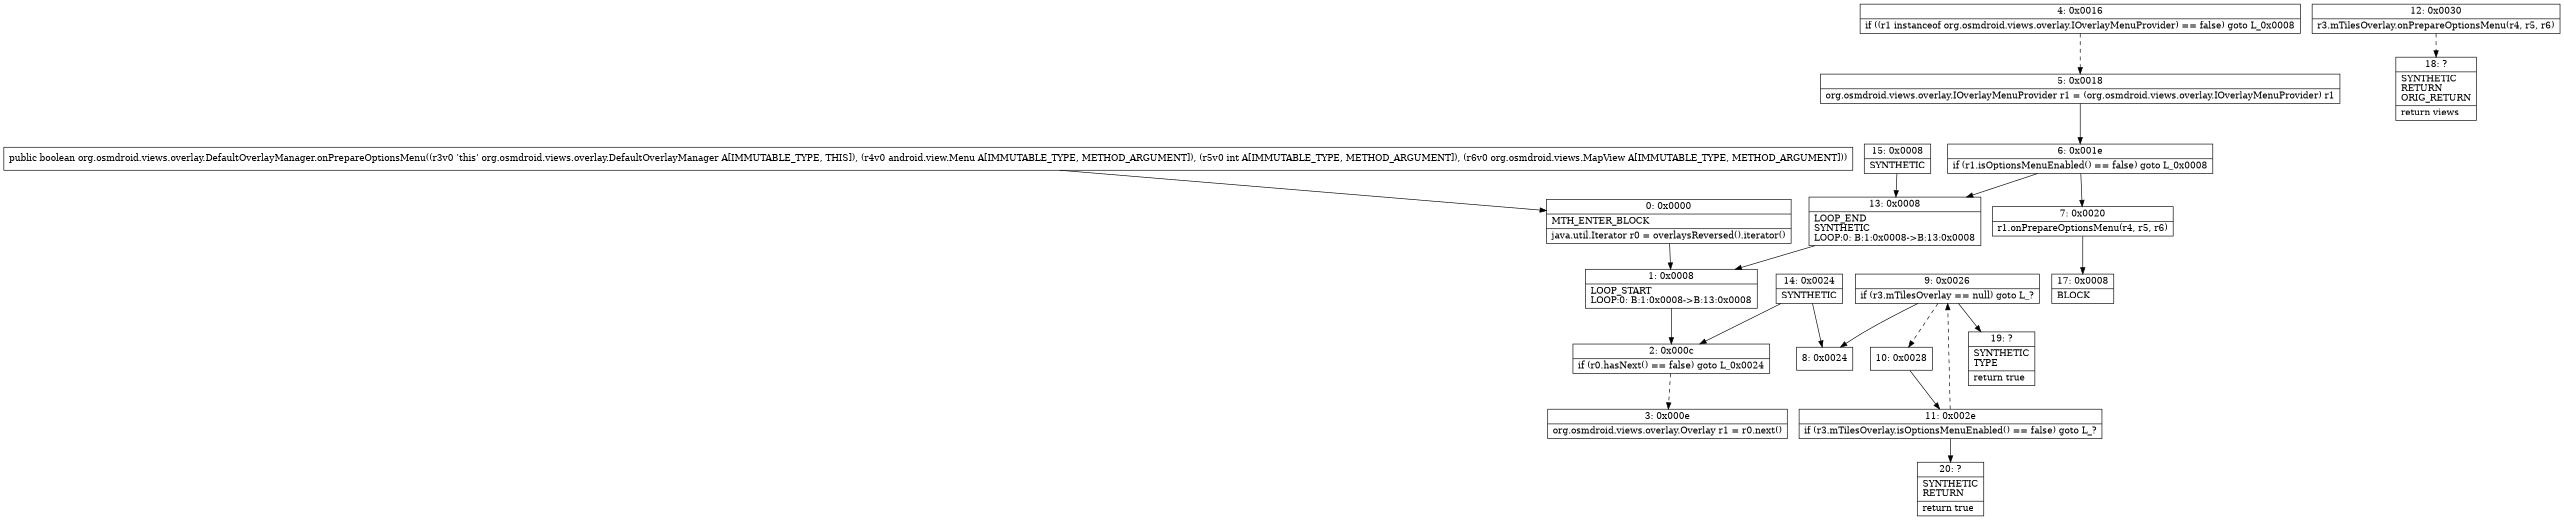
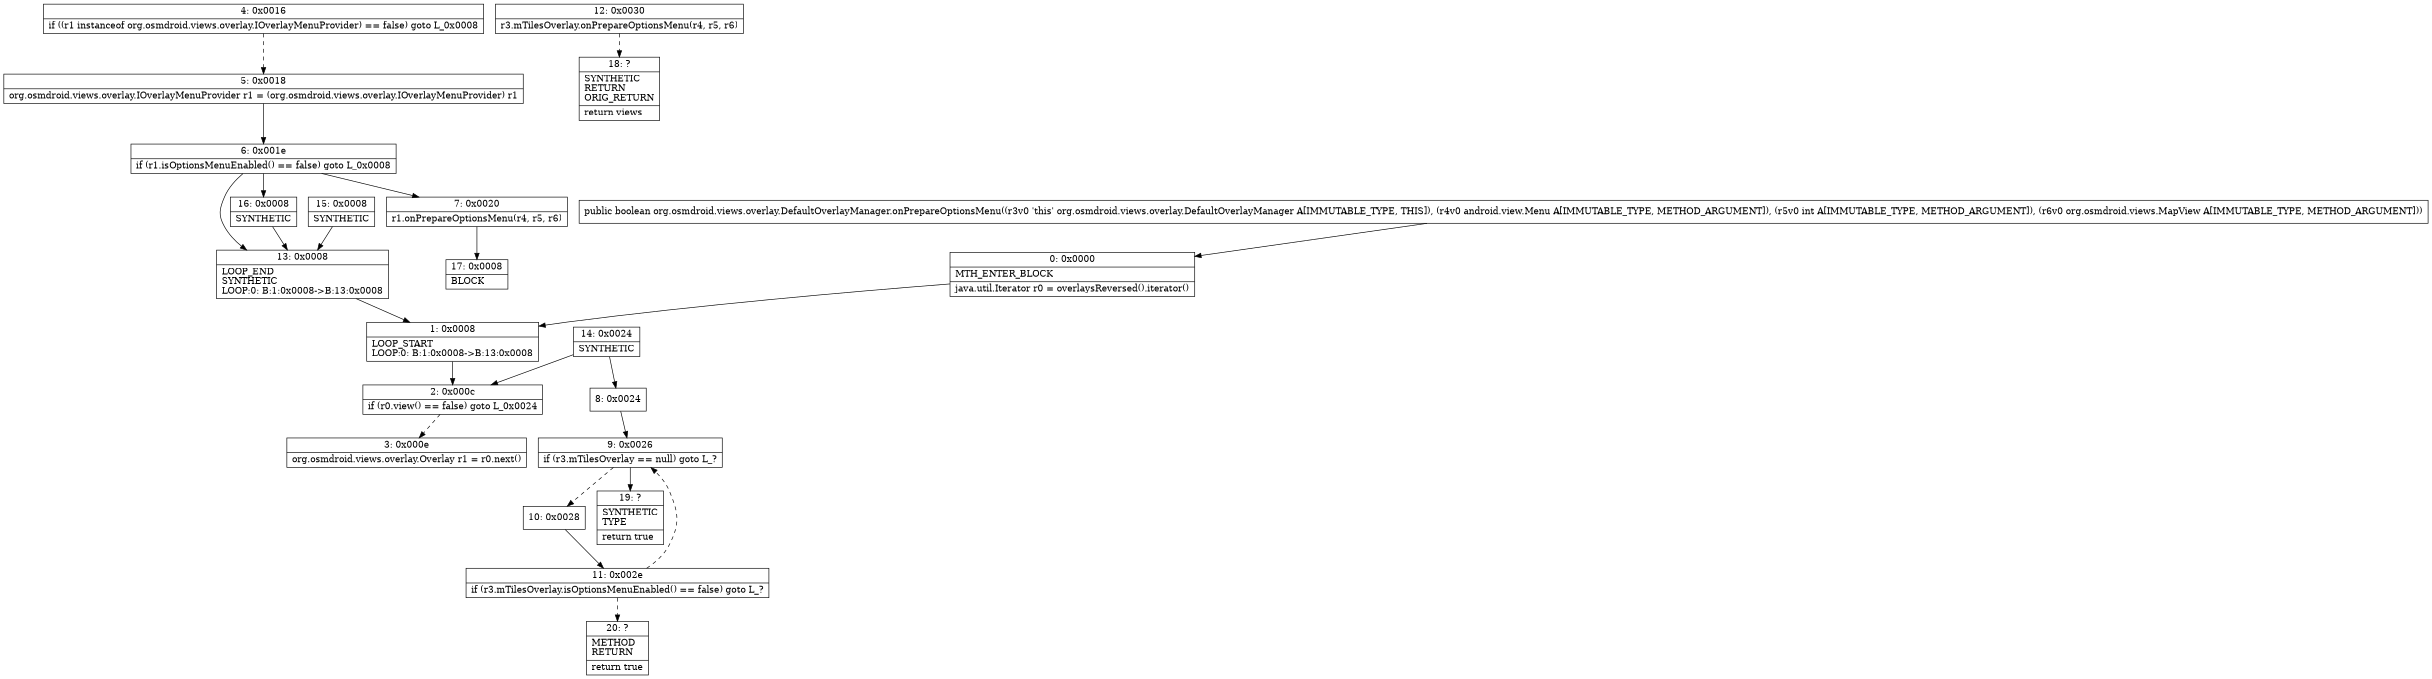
none -> (264, 212)
(1881, 322) -> (623, 421)
(1671, 366) -> (453, 407)
(1951, 447) -> (617, 606)
(1951, 484) -> (614, 643)
